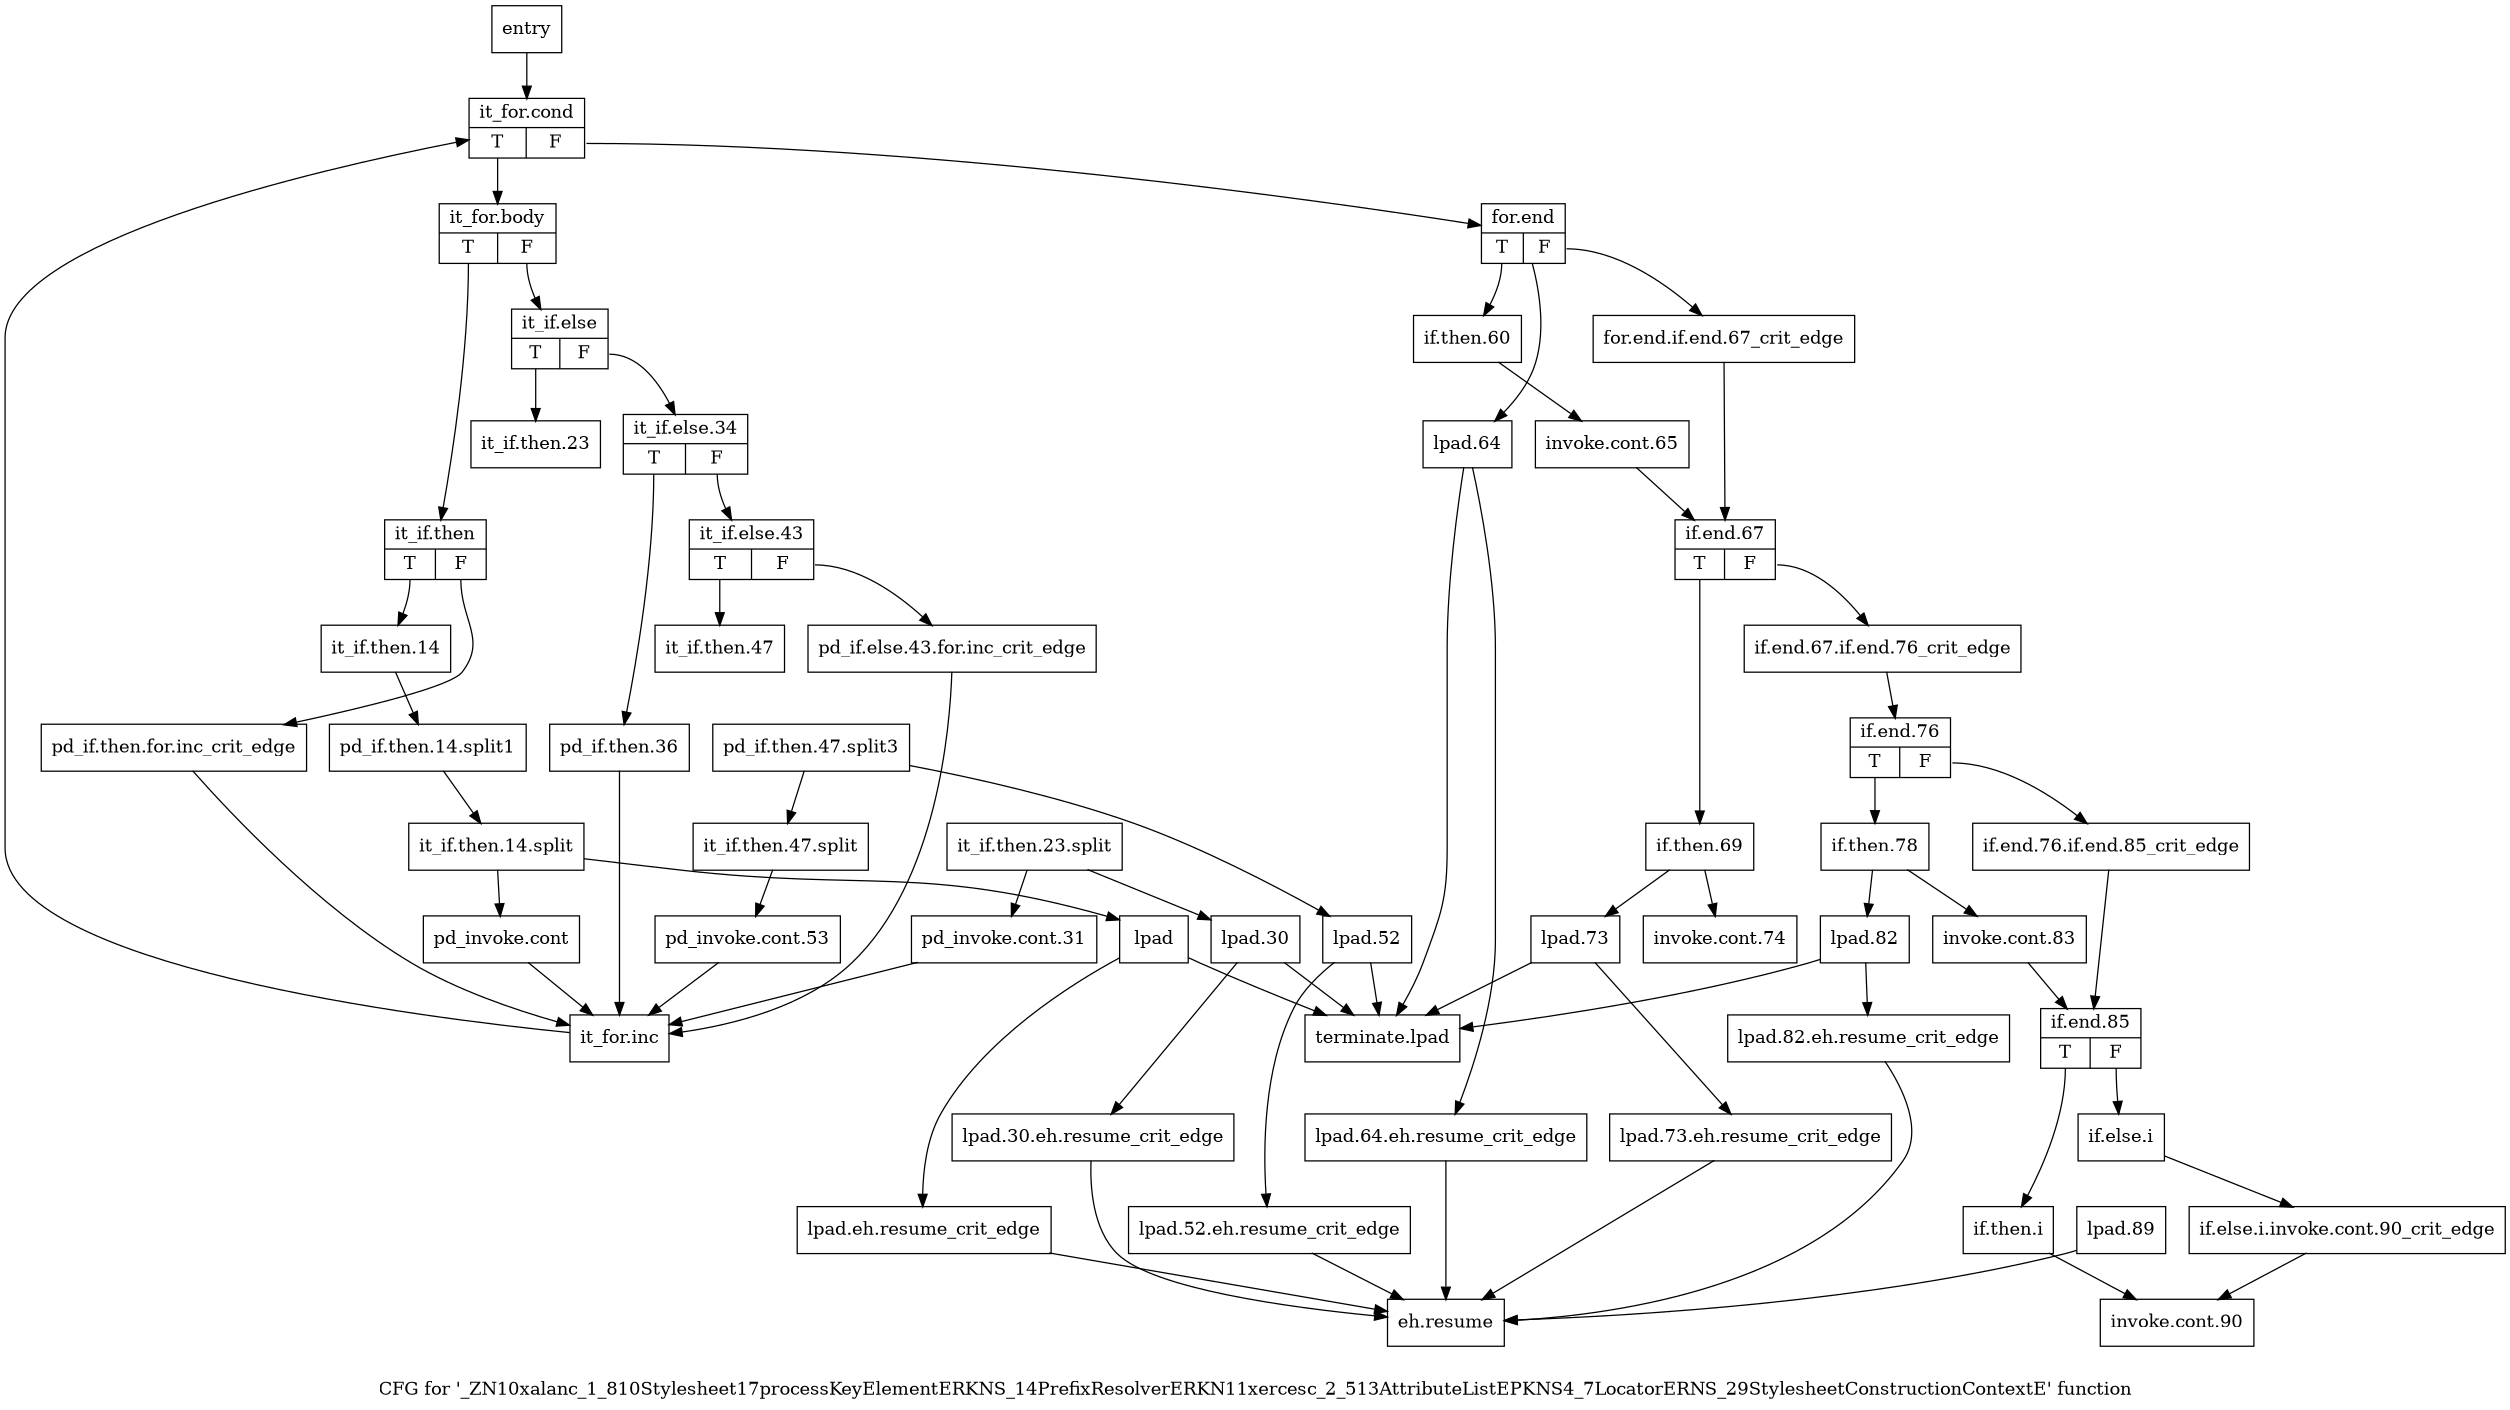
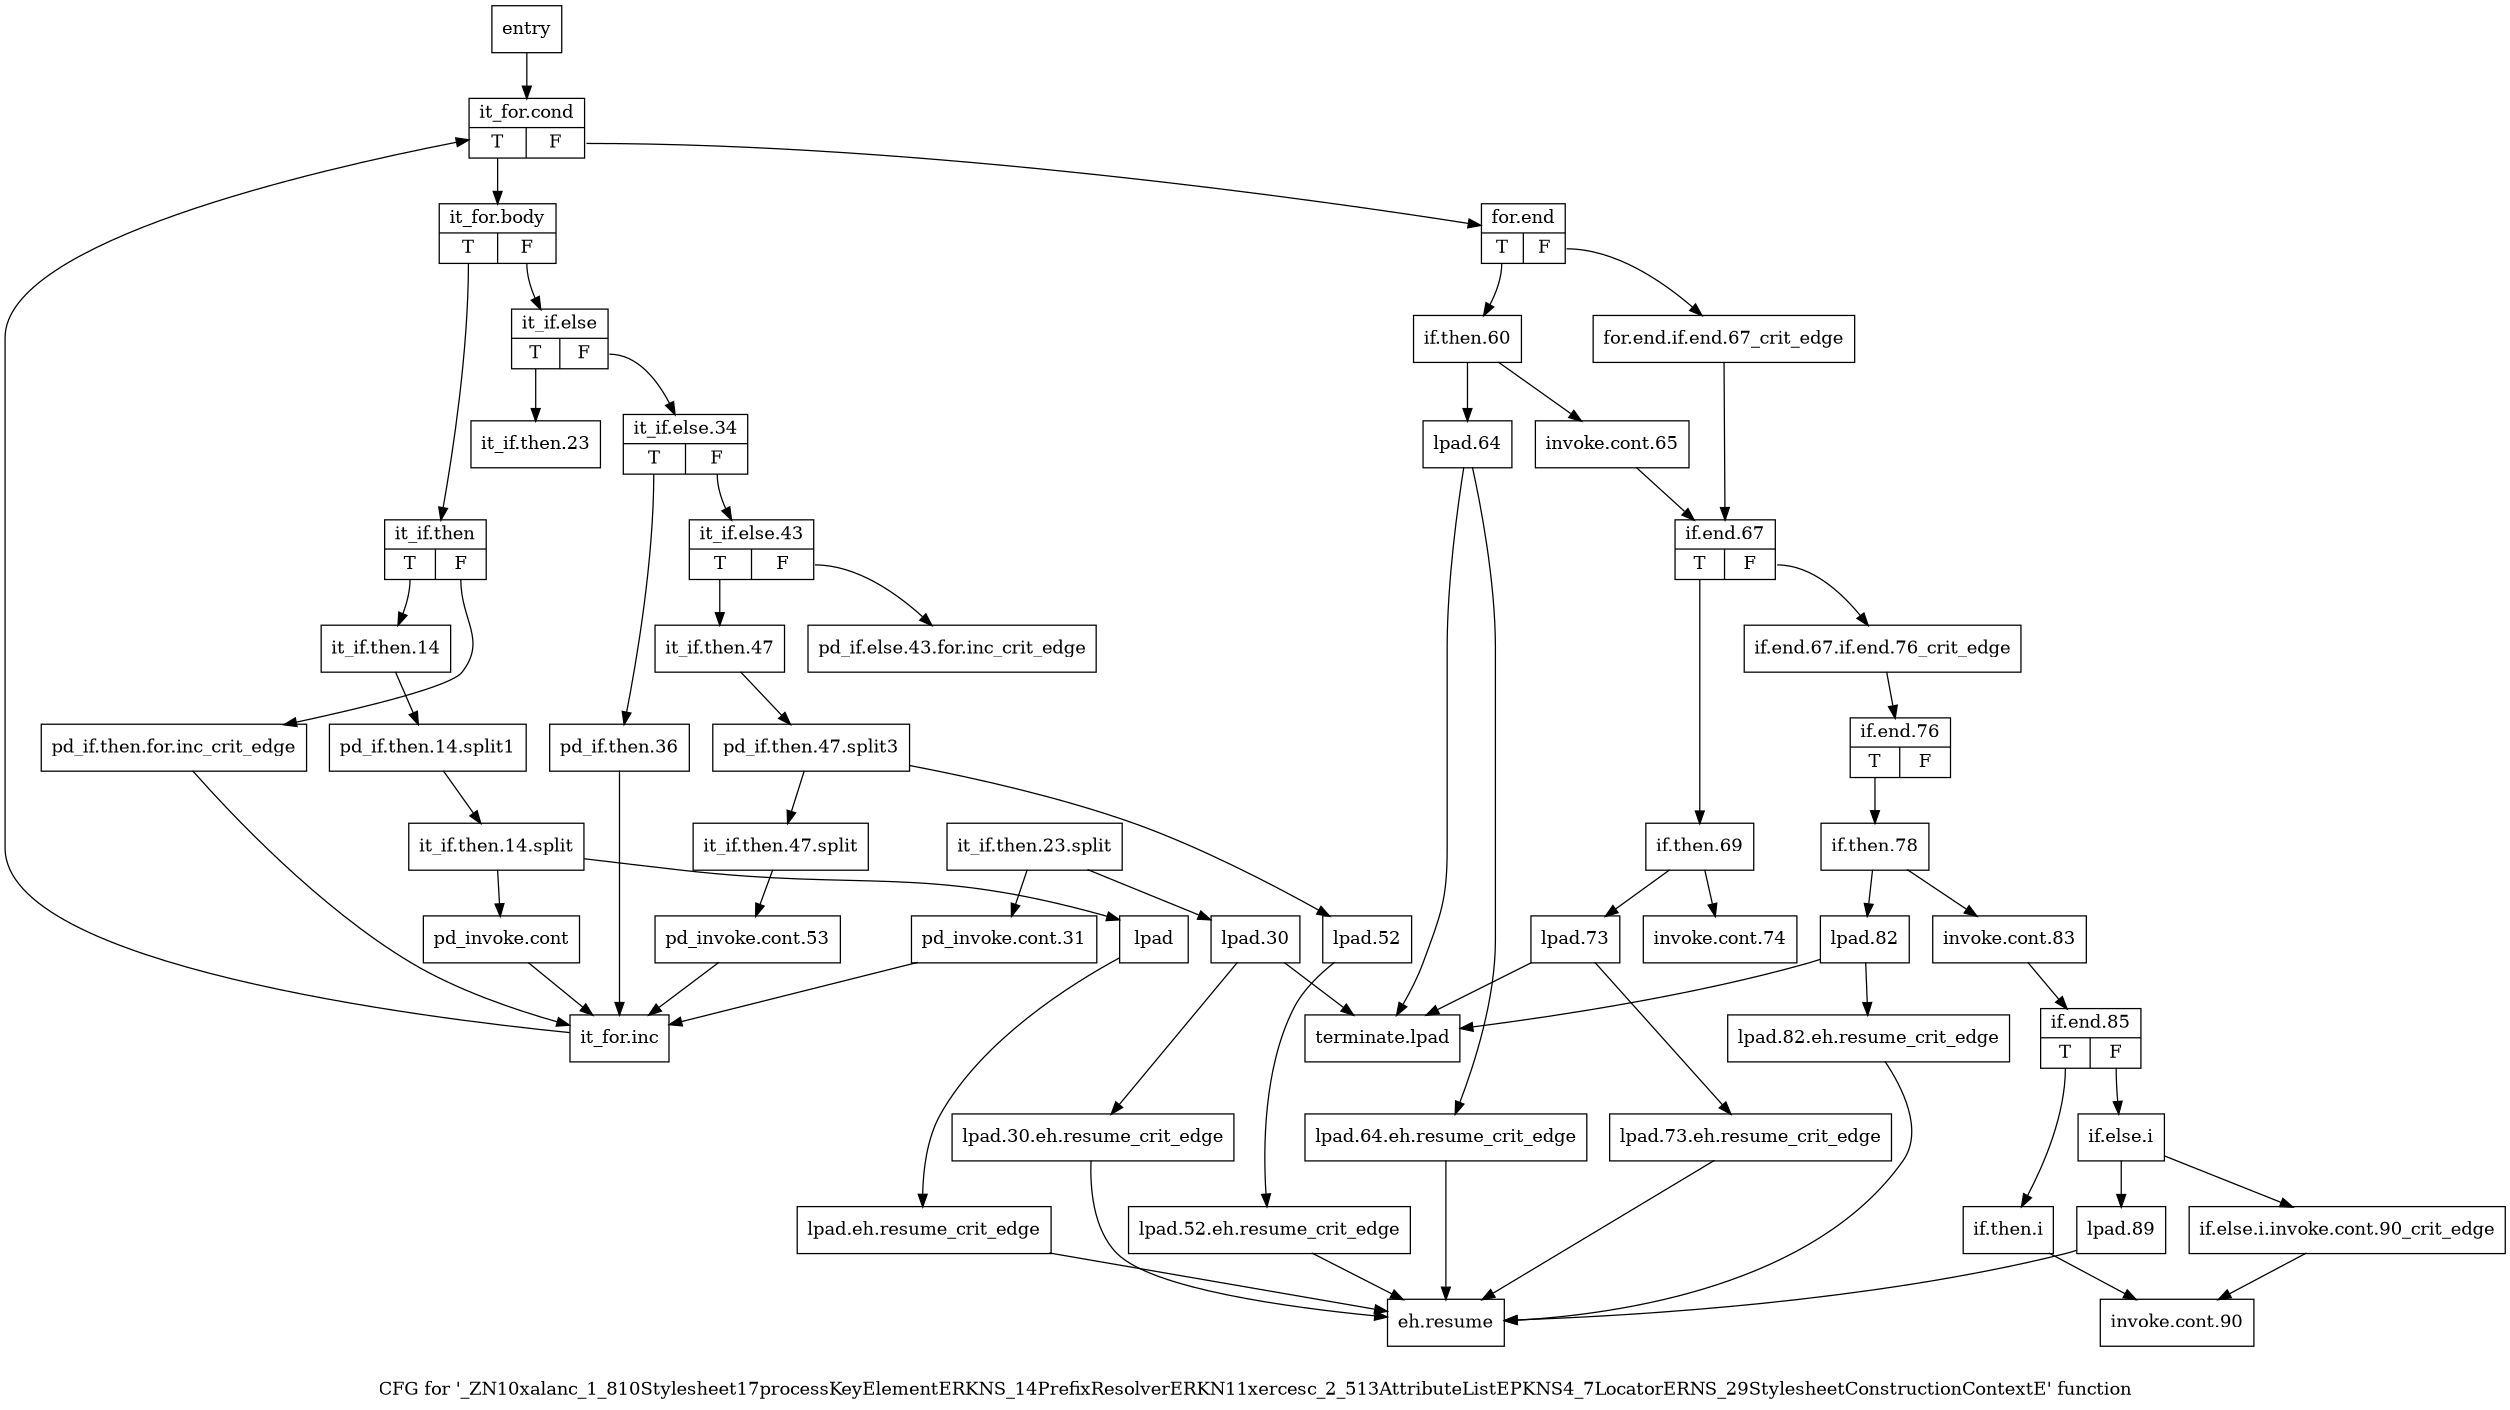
(1540, 342) -> (1467, 385)
none -> (761, 694)
(2111, 847) -> none
(891, 912) -> none
(1374, 983) -> none
(1251, 985) -> none
none -> (2121, 1177)
